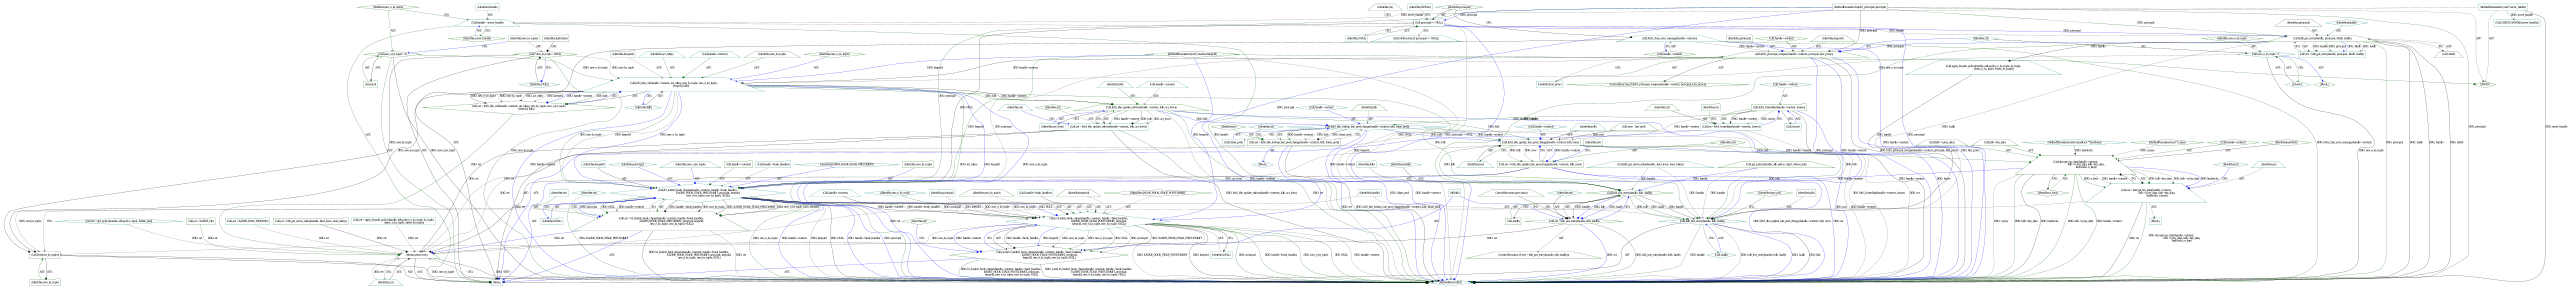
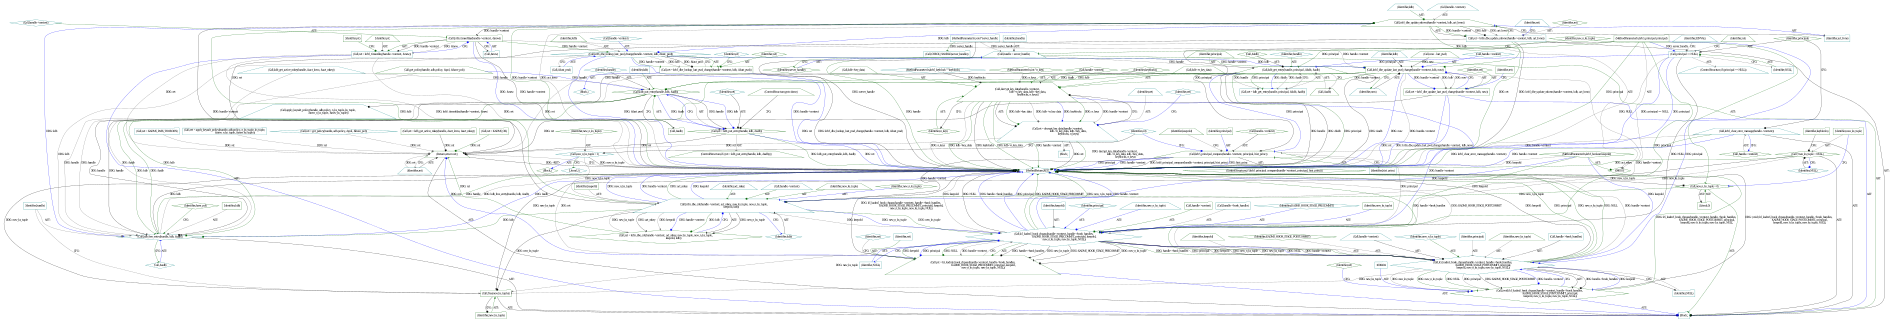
(1420, 7) -> (1695, 39)
(1469, 15) -> (1677, 46)
none -> (925, 25)
none -> (1252, 54)
(2285, 70) -> none
(522, 150) -> (1623, 163)
(278, 170) -> (1112, 180)
(1512, 204) -> none
(559, 277) -> (1370, 174)
